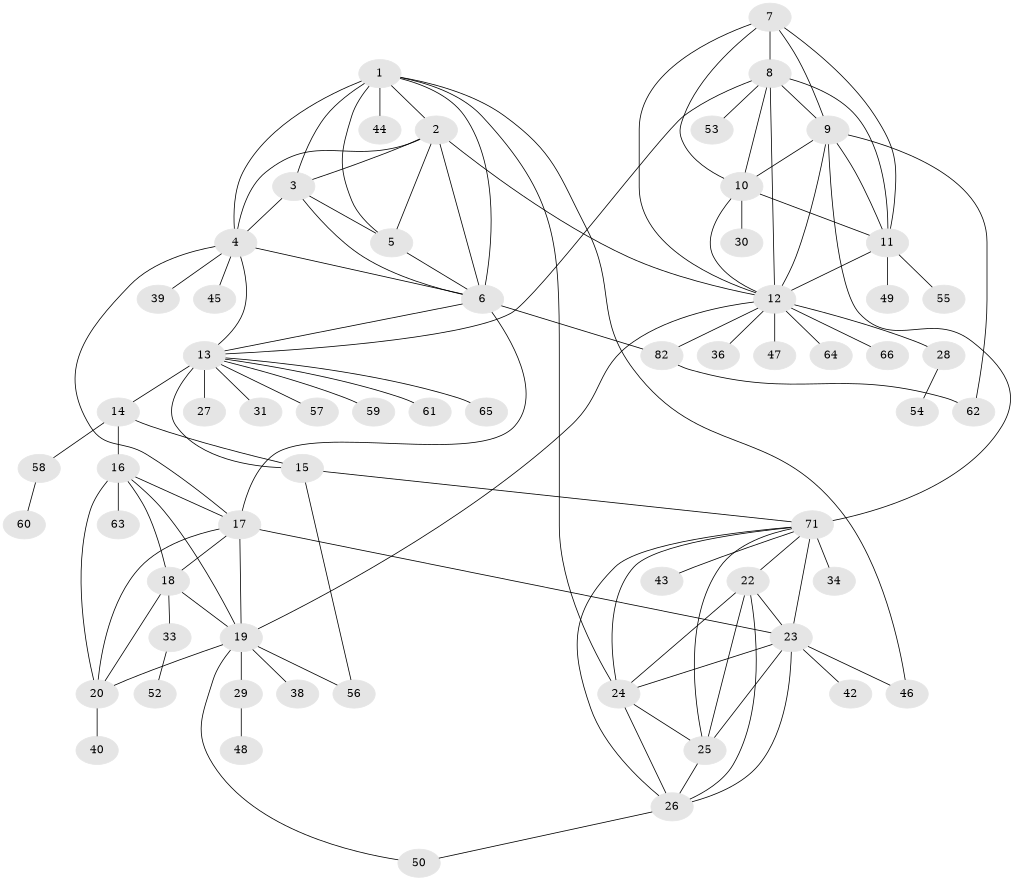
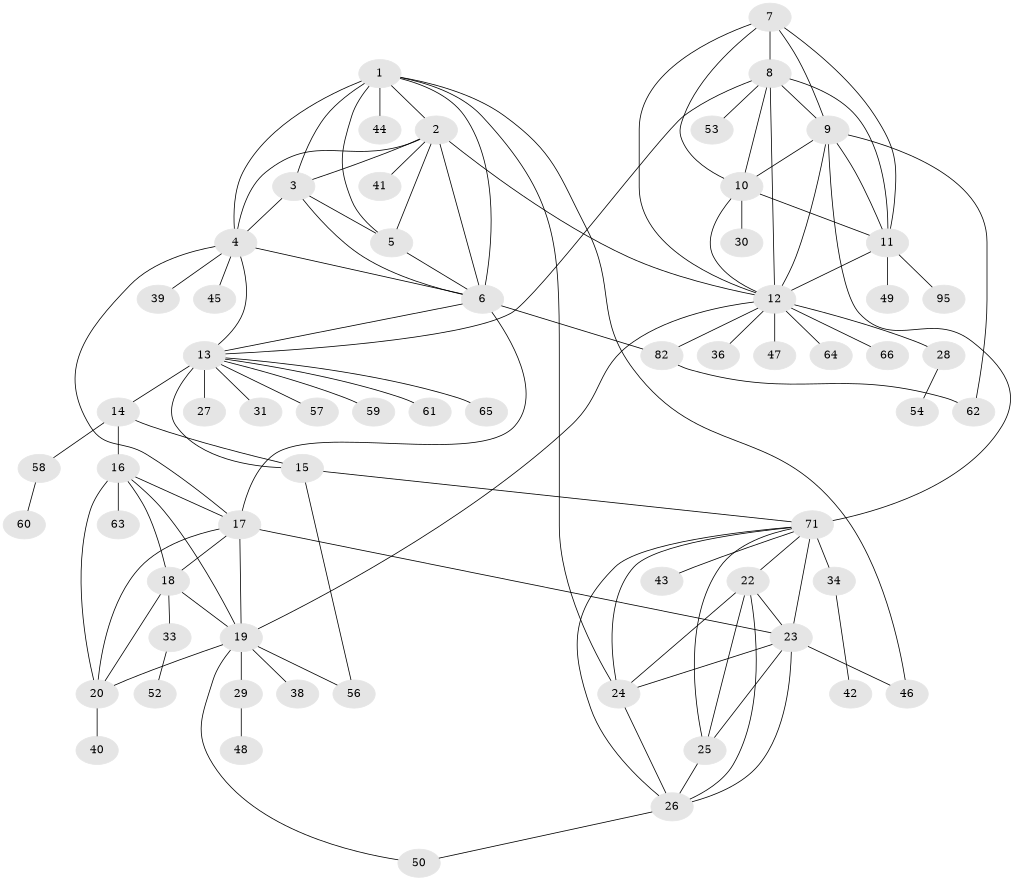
none -> (380, 186)
(944, 299) -> (944, 299)
(821, 666) -> (842, 638)
(662, 722) -> none
